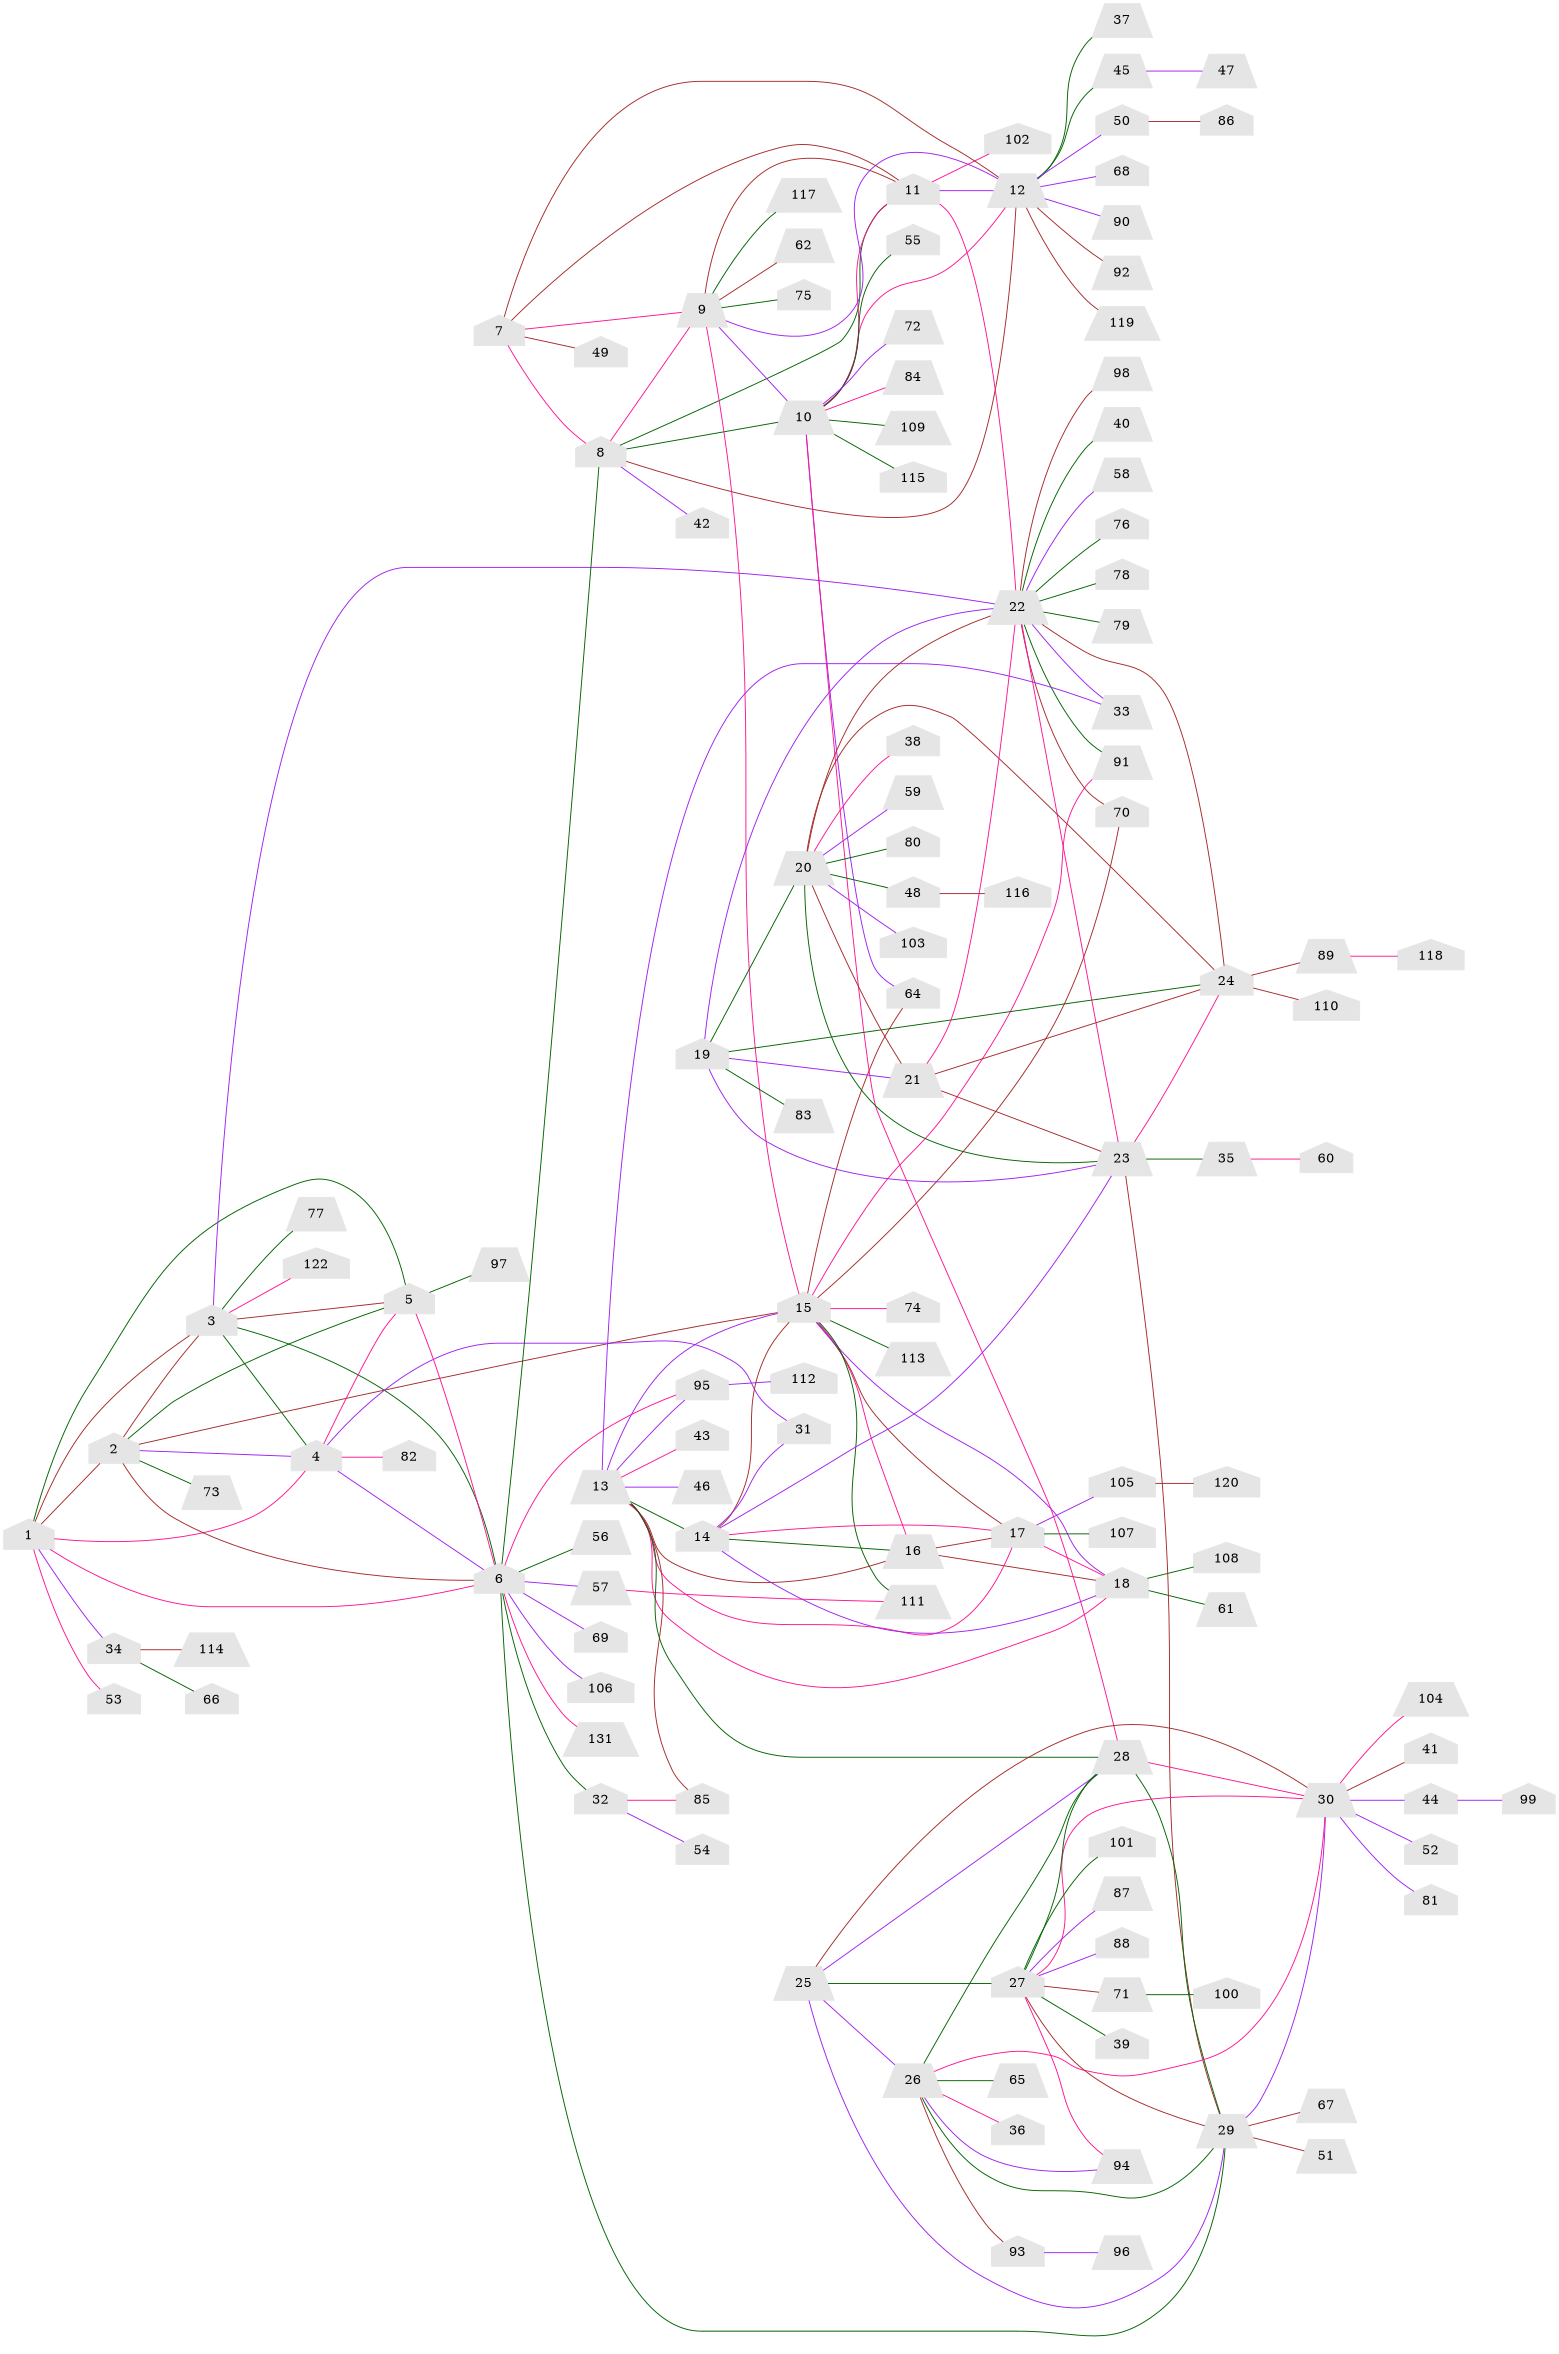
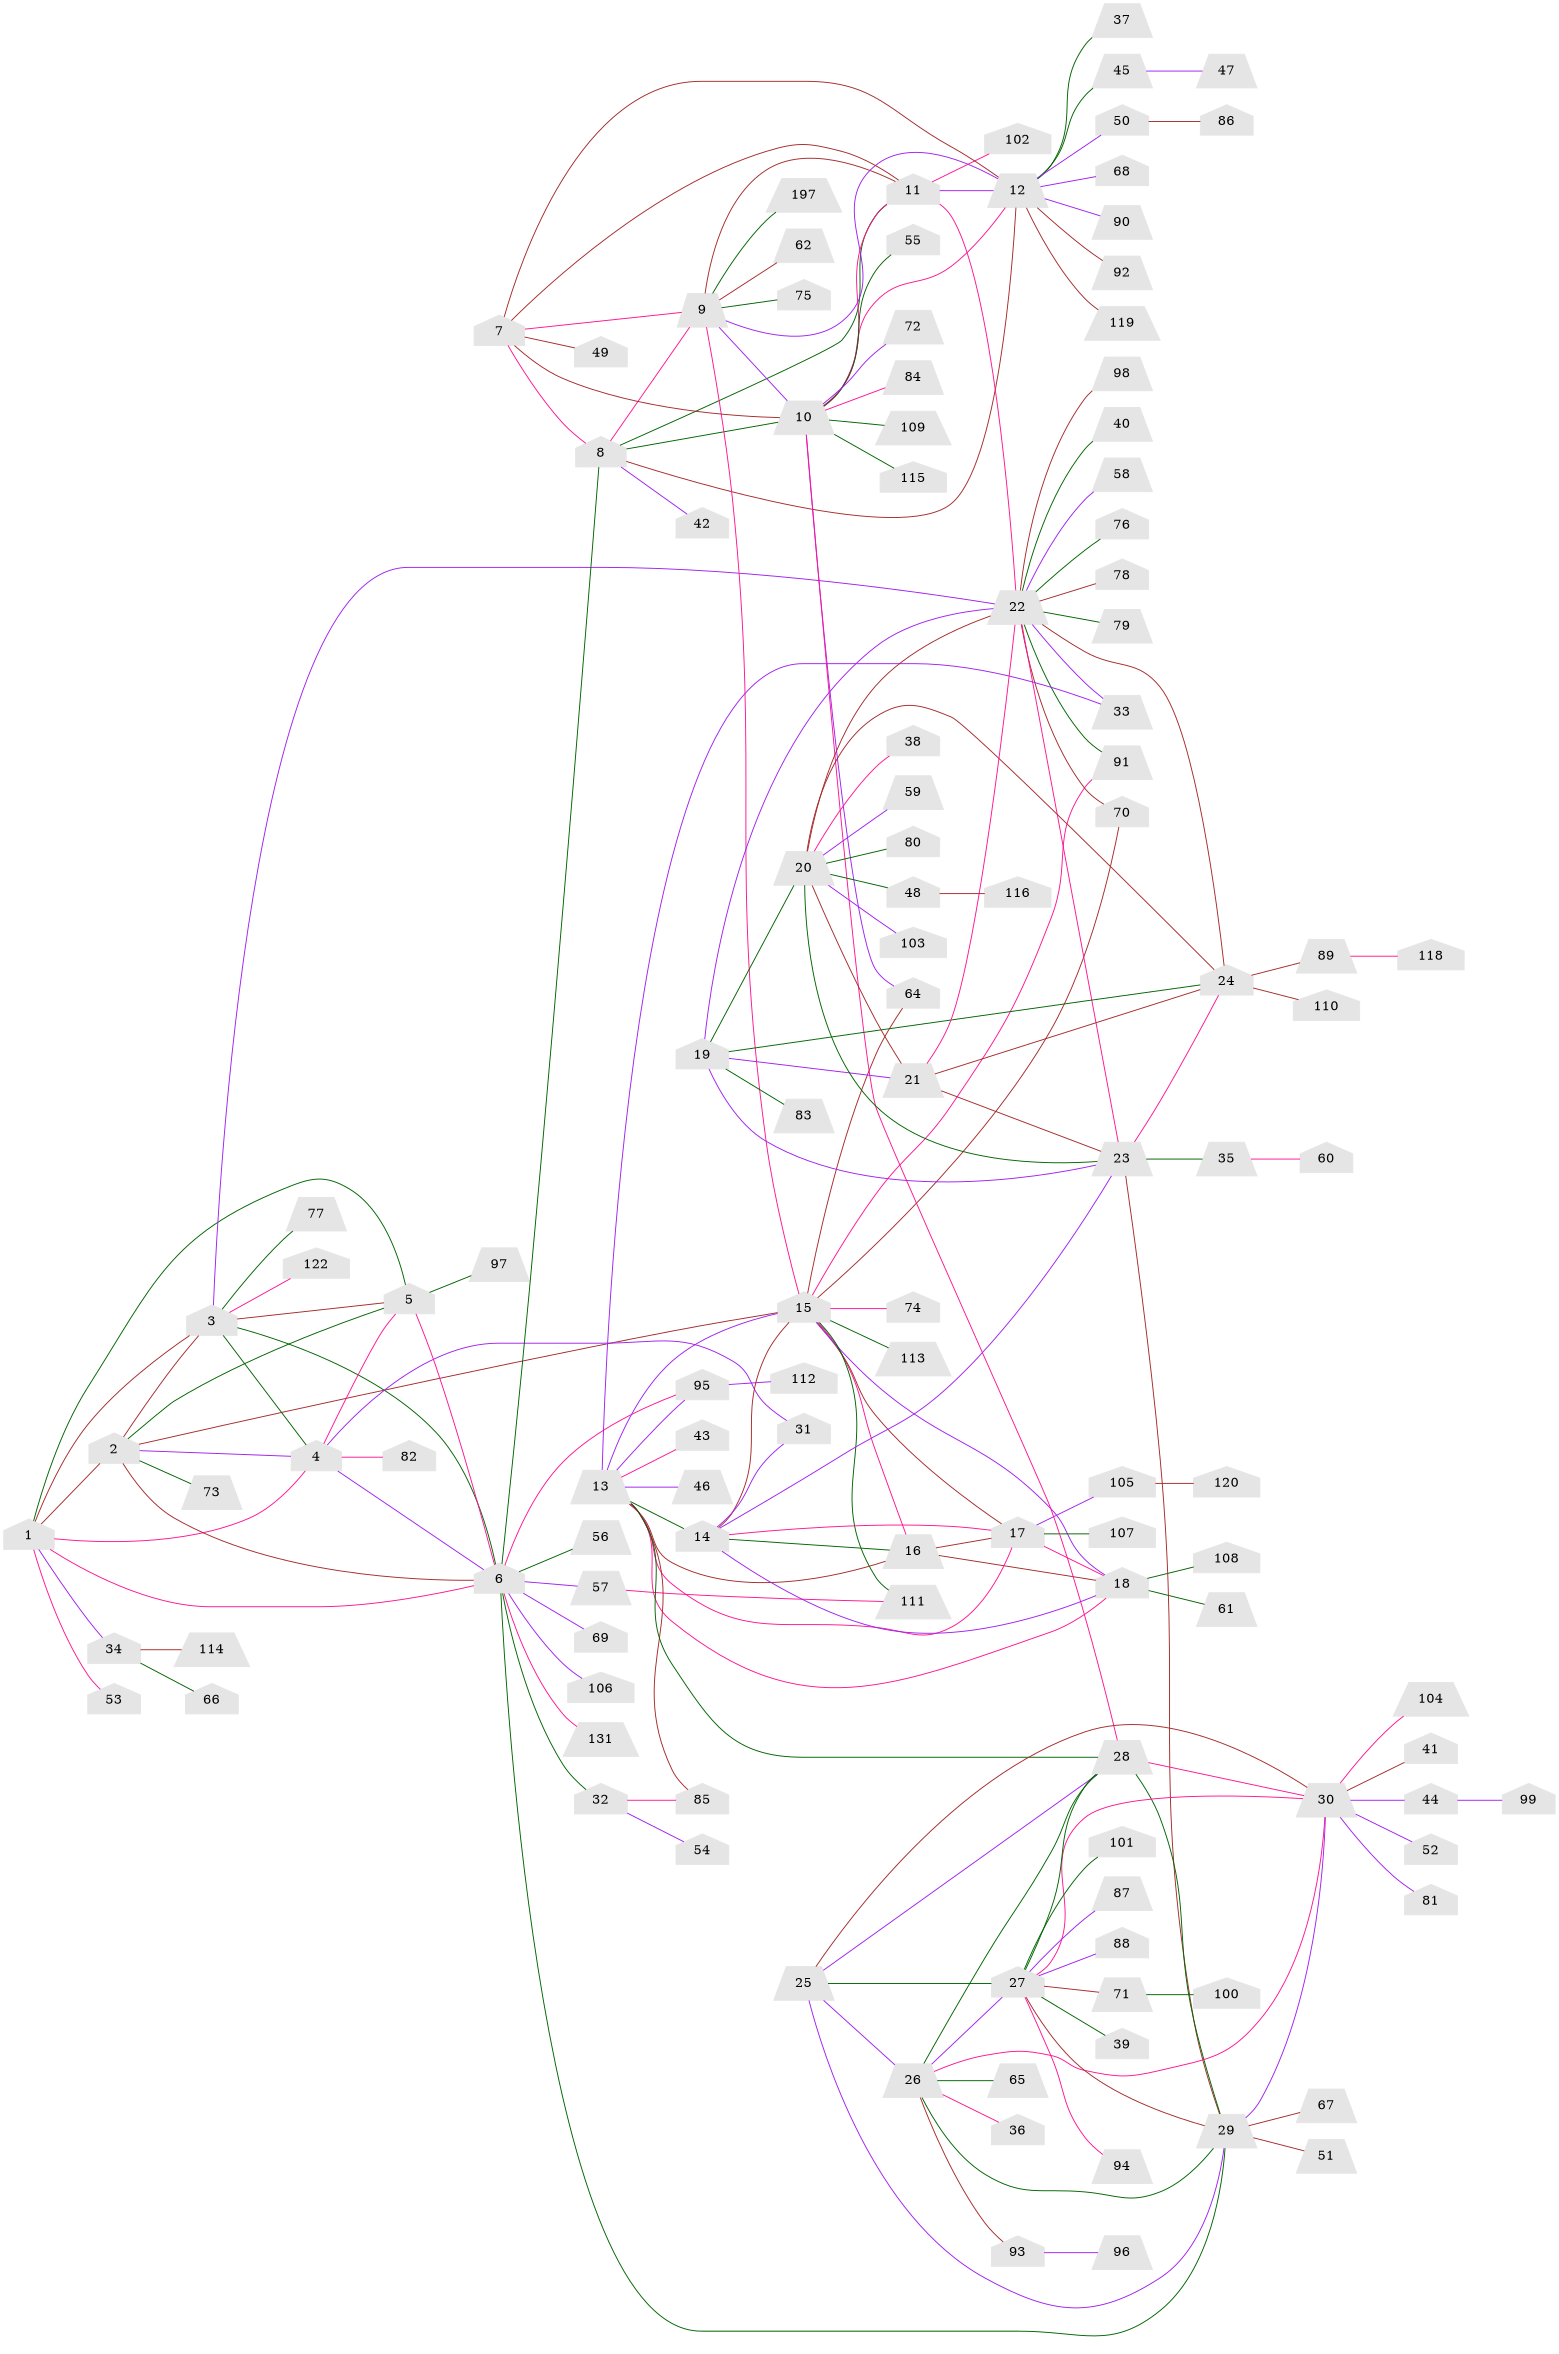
(804, 195) -> (804, 195)
none -> (648, 403)
(1068, 592) -> (1068, 592)
(998, 2162) -> (967, 2031)
